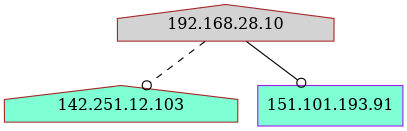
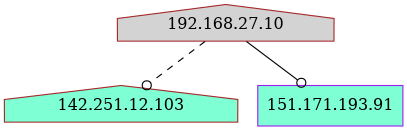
(226, 25) -> (226, 25)
(330, 106) -> (330, 106)
